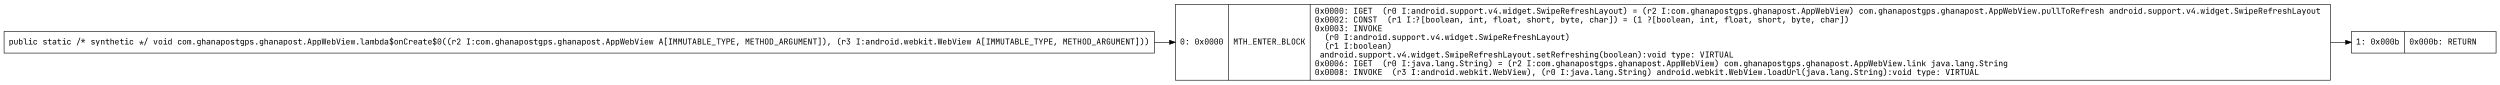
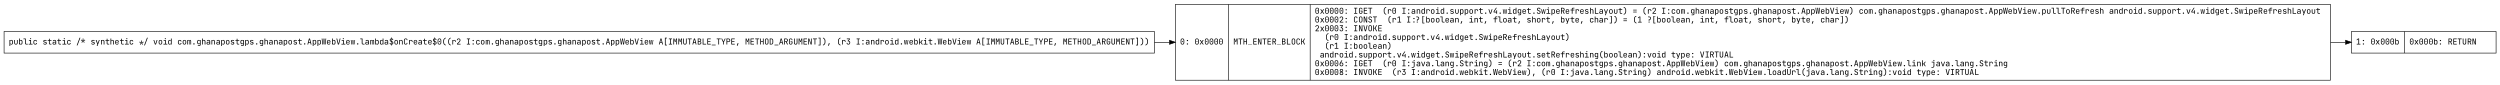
(1354, 29) -> (1354, 29)
